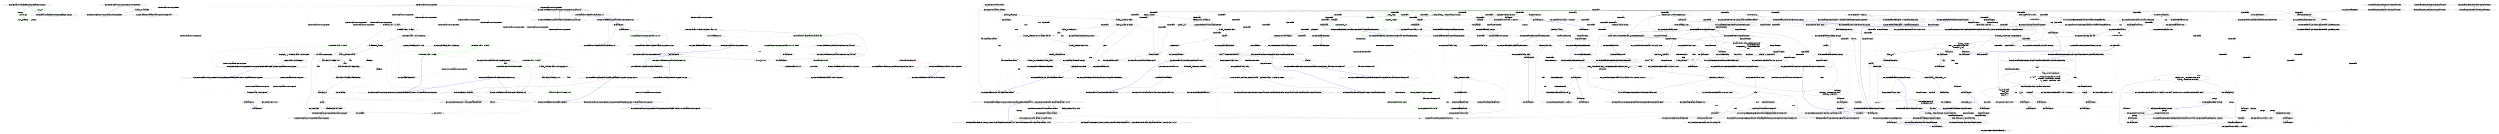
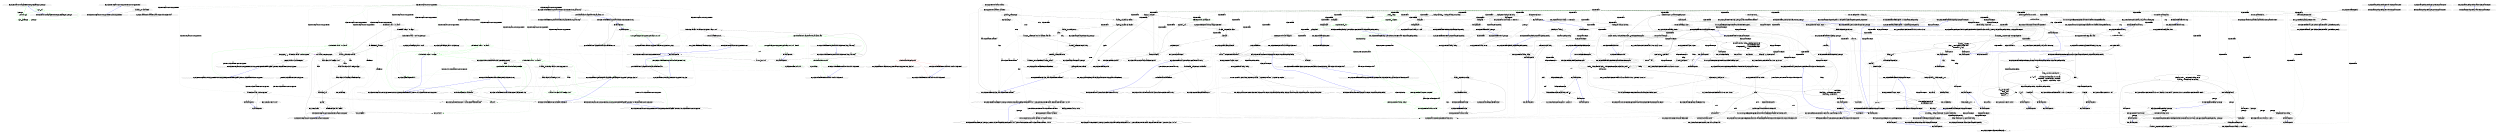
(1621, 29) -> (1676, 31)
